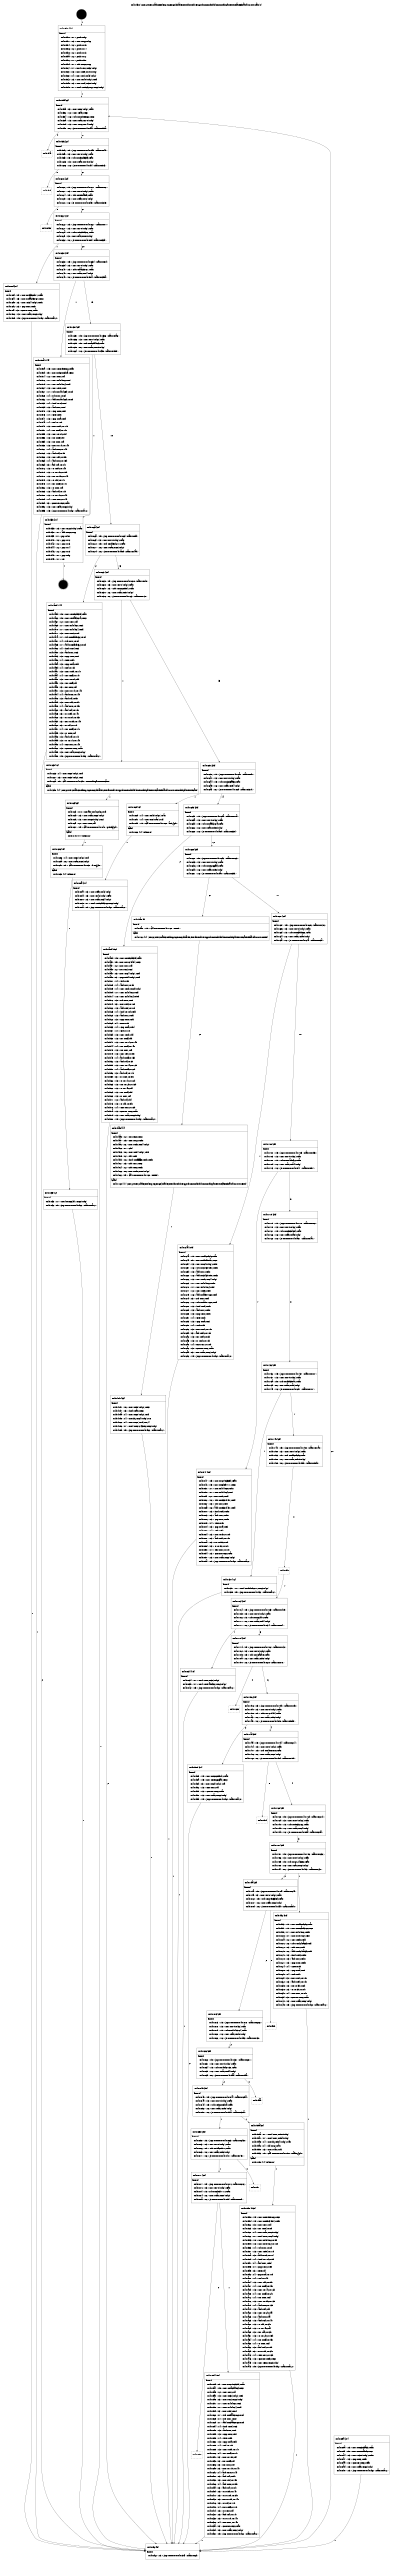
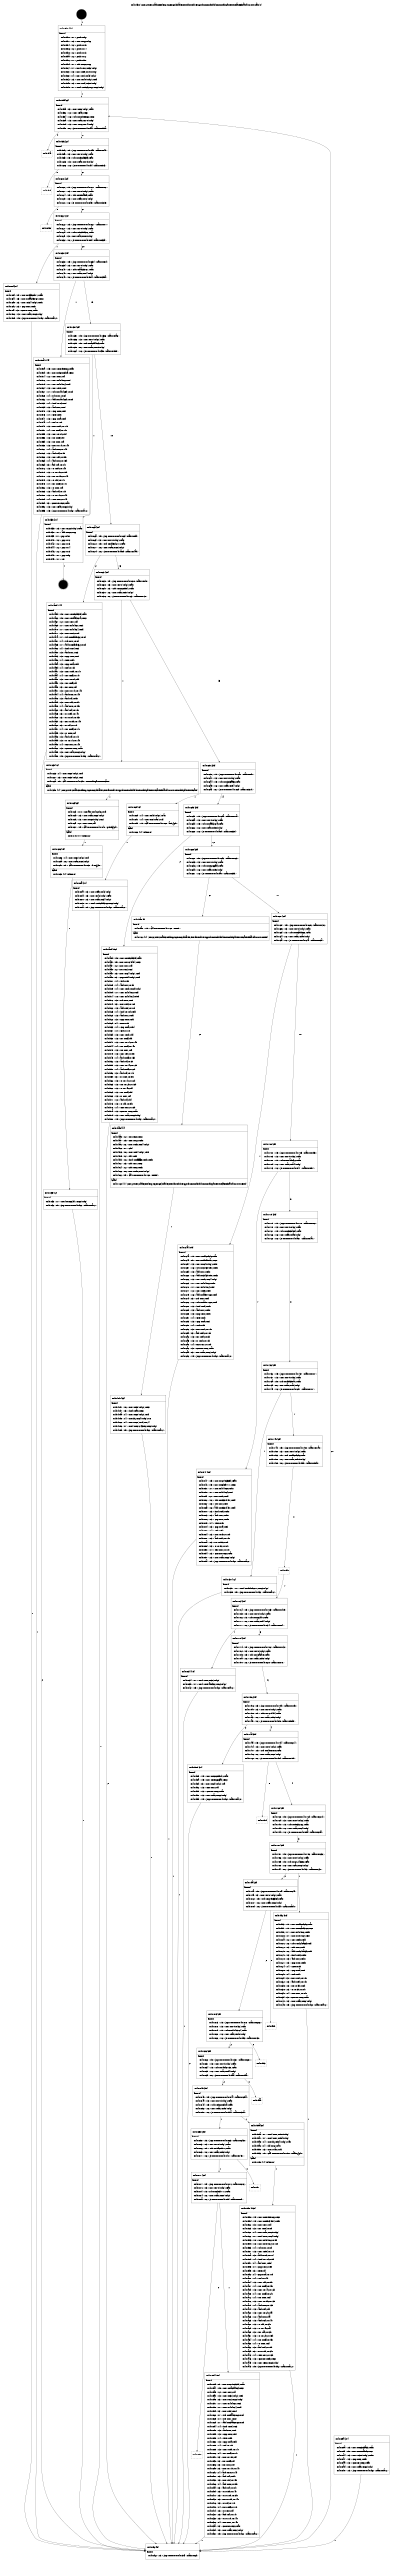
(234, 1709) -> none
none -> (261, 2063)
